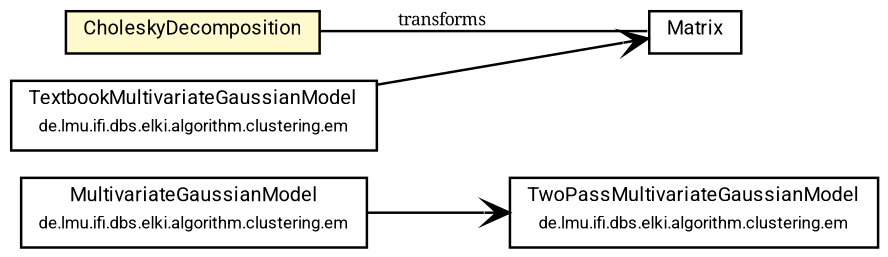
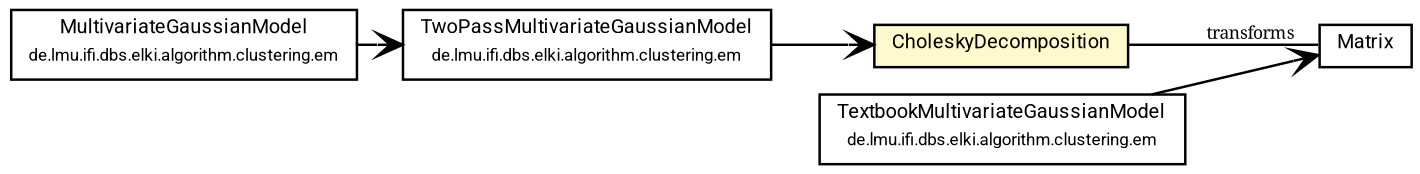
none -> (810, 45)
